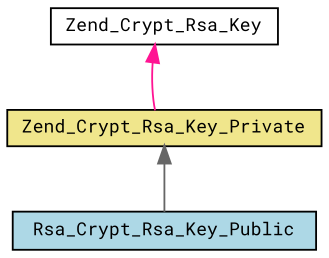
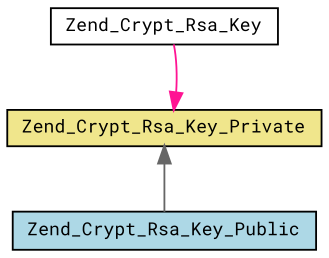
(152, 87) -> (176, 68)
(164, 231) -> (164, 231)
